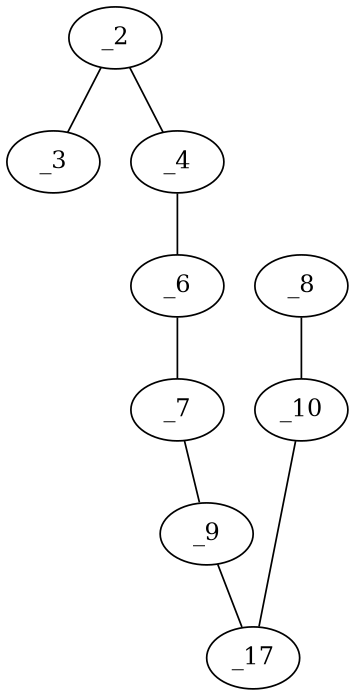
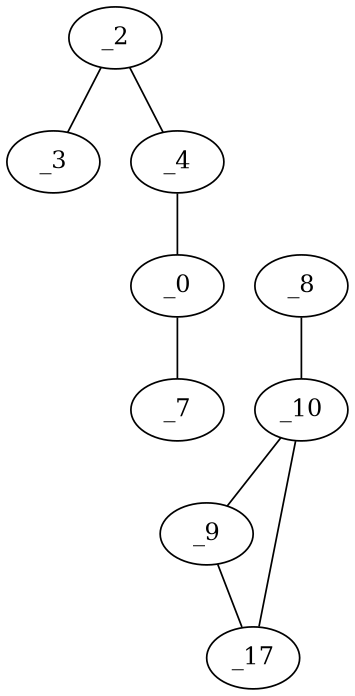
(177, 286) -> (177, 286)
(192, 472) -> (254, 472)
